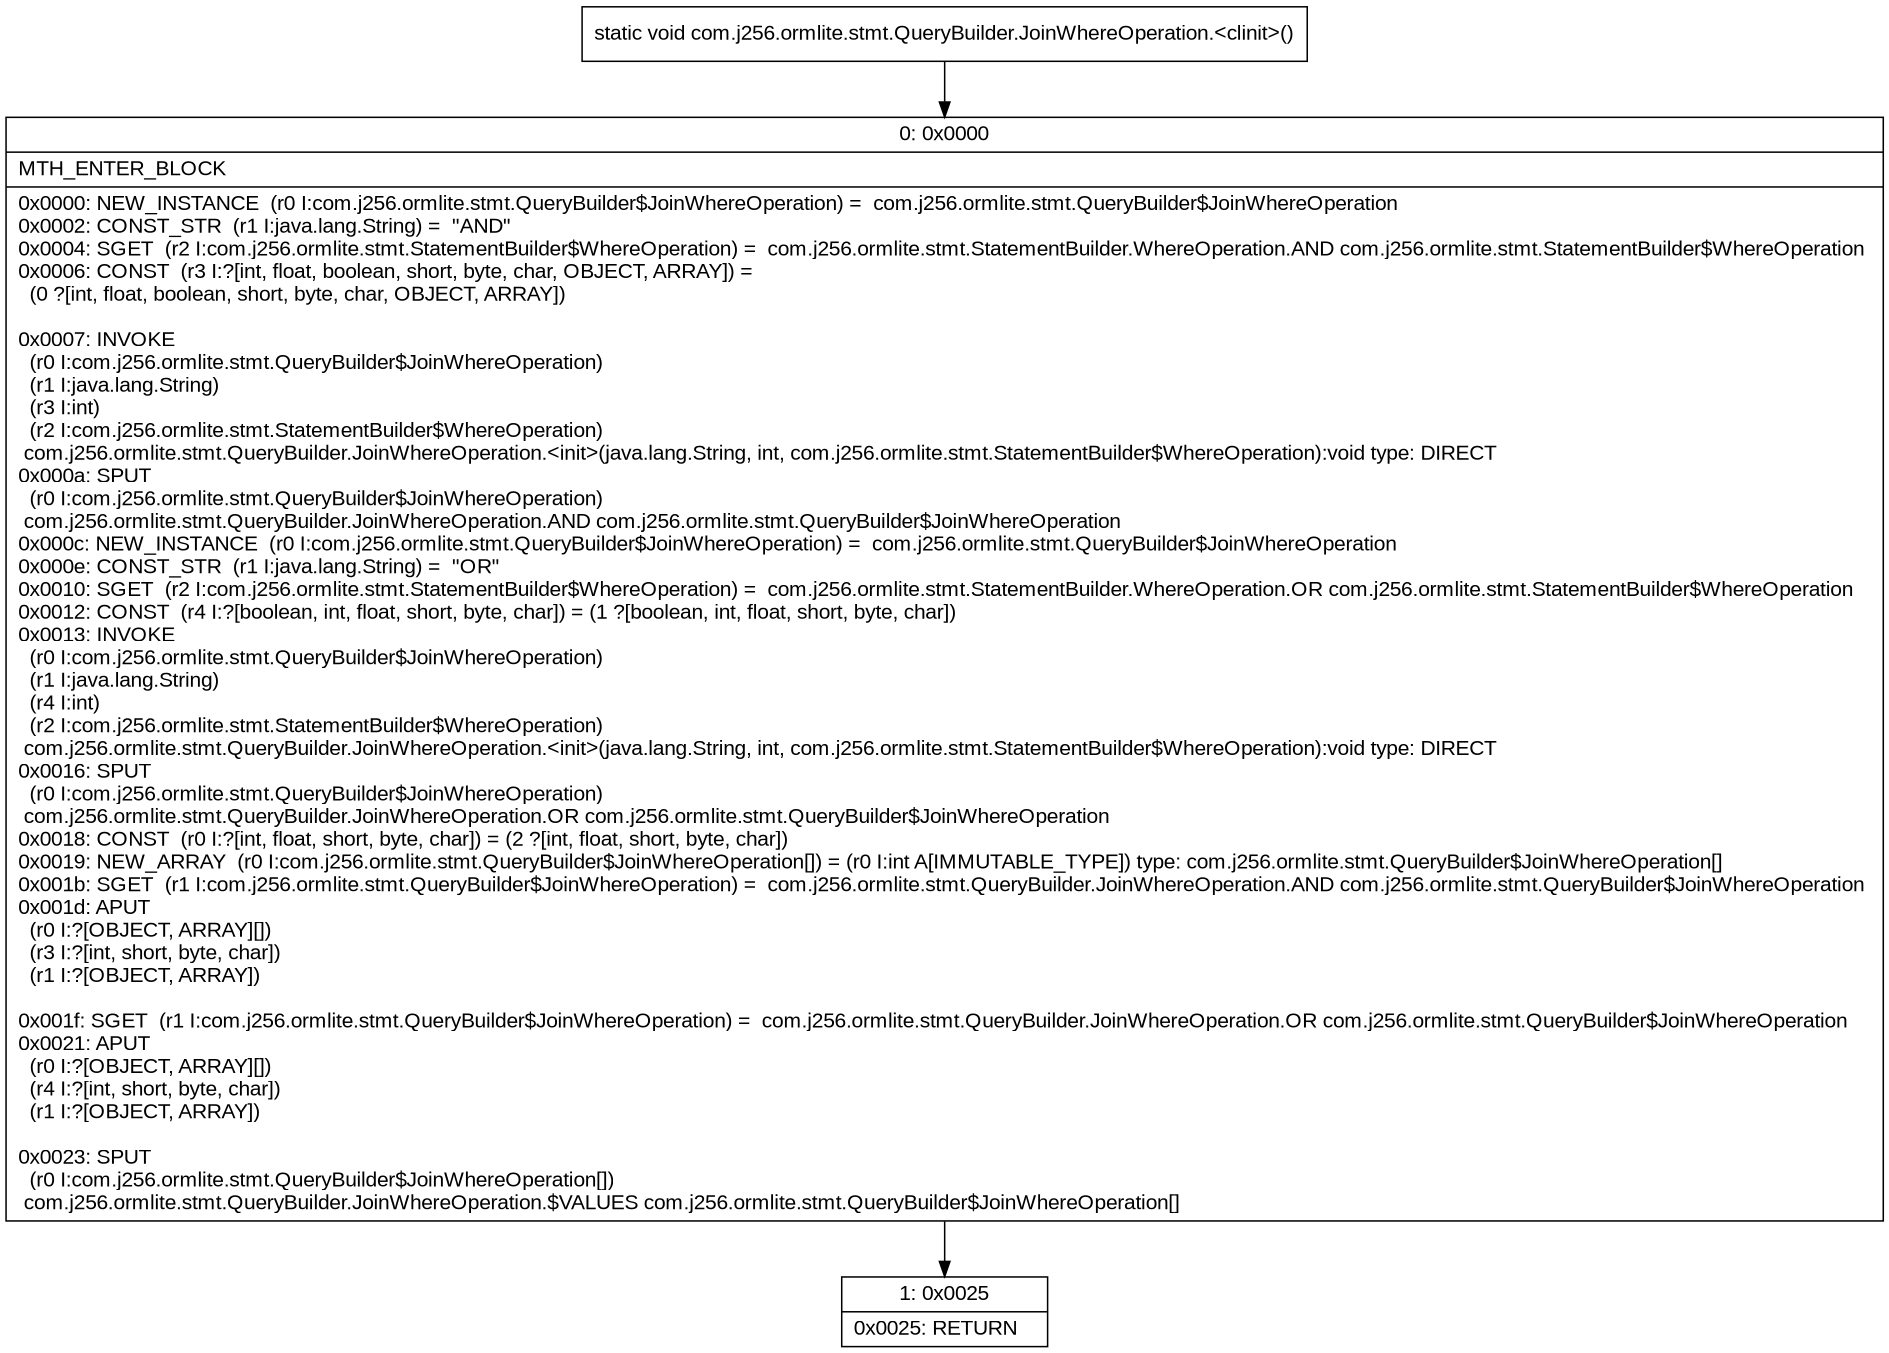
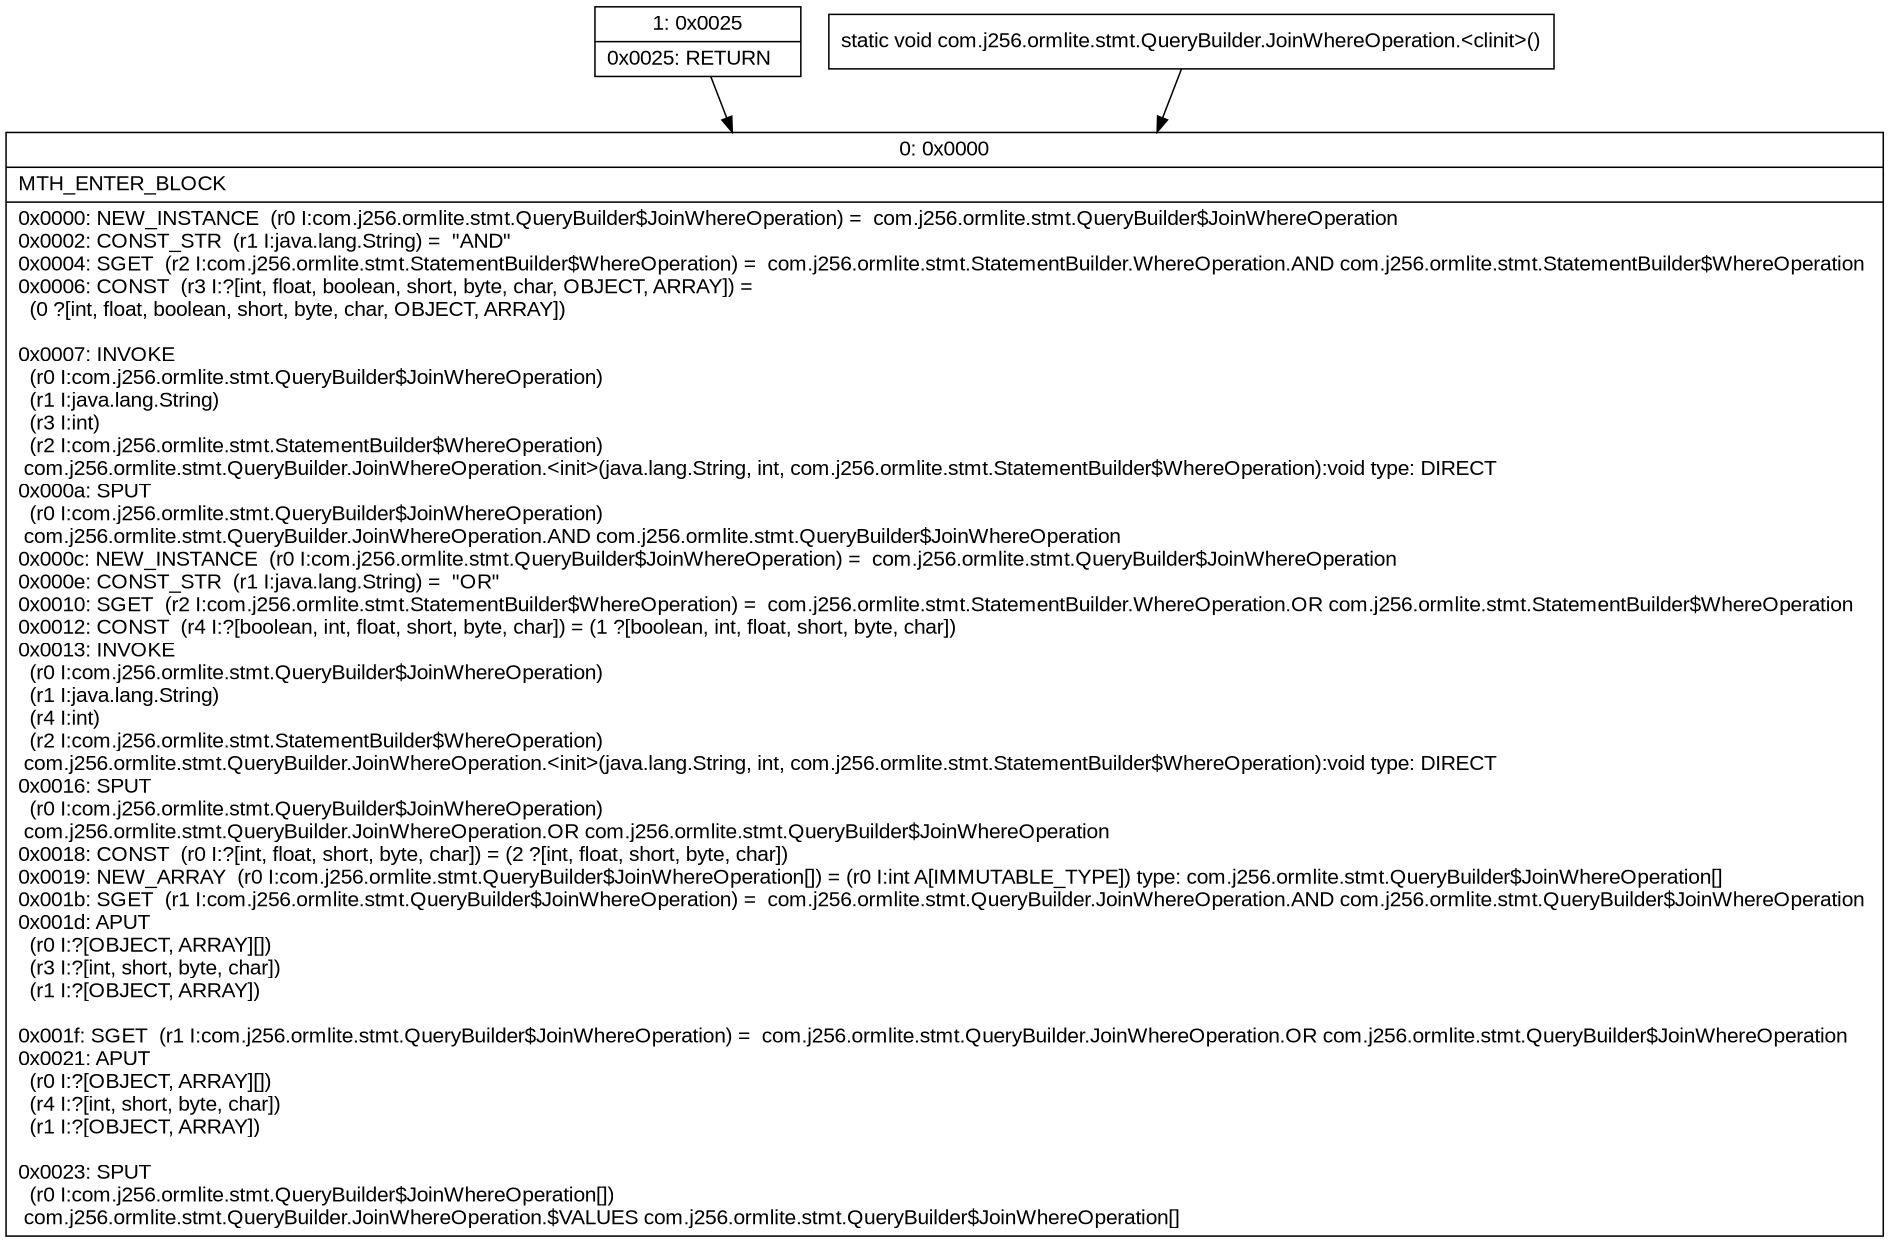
(945, 1241) -> (719, 97)
